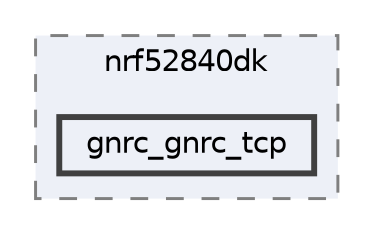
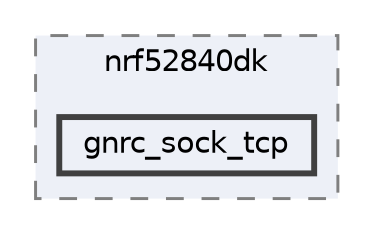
(187, 145) -> (187, 145)
